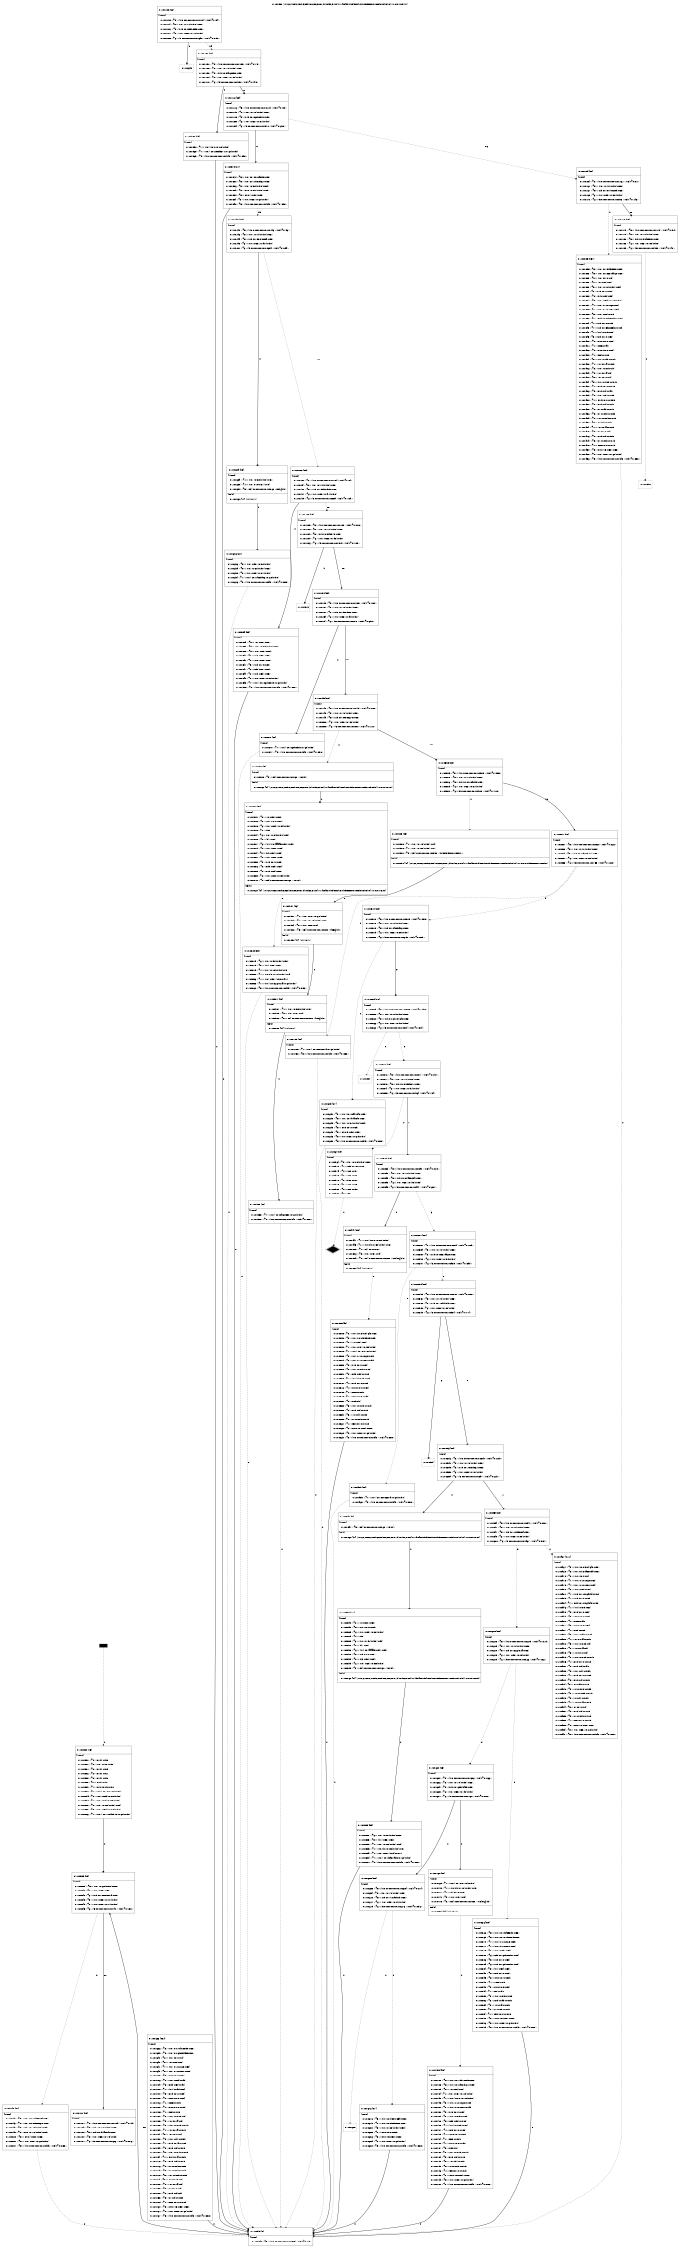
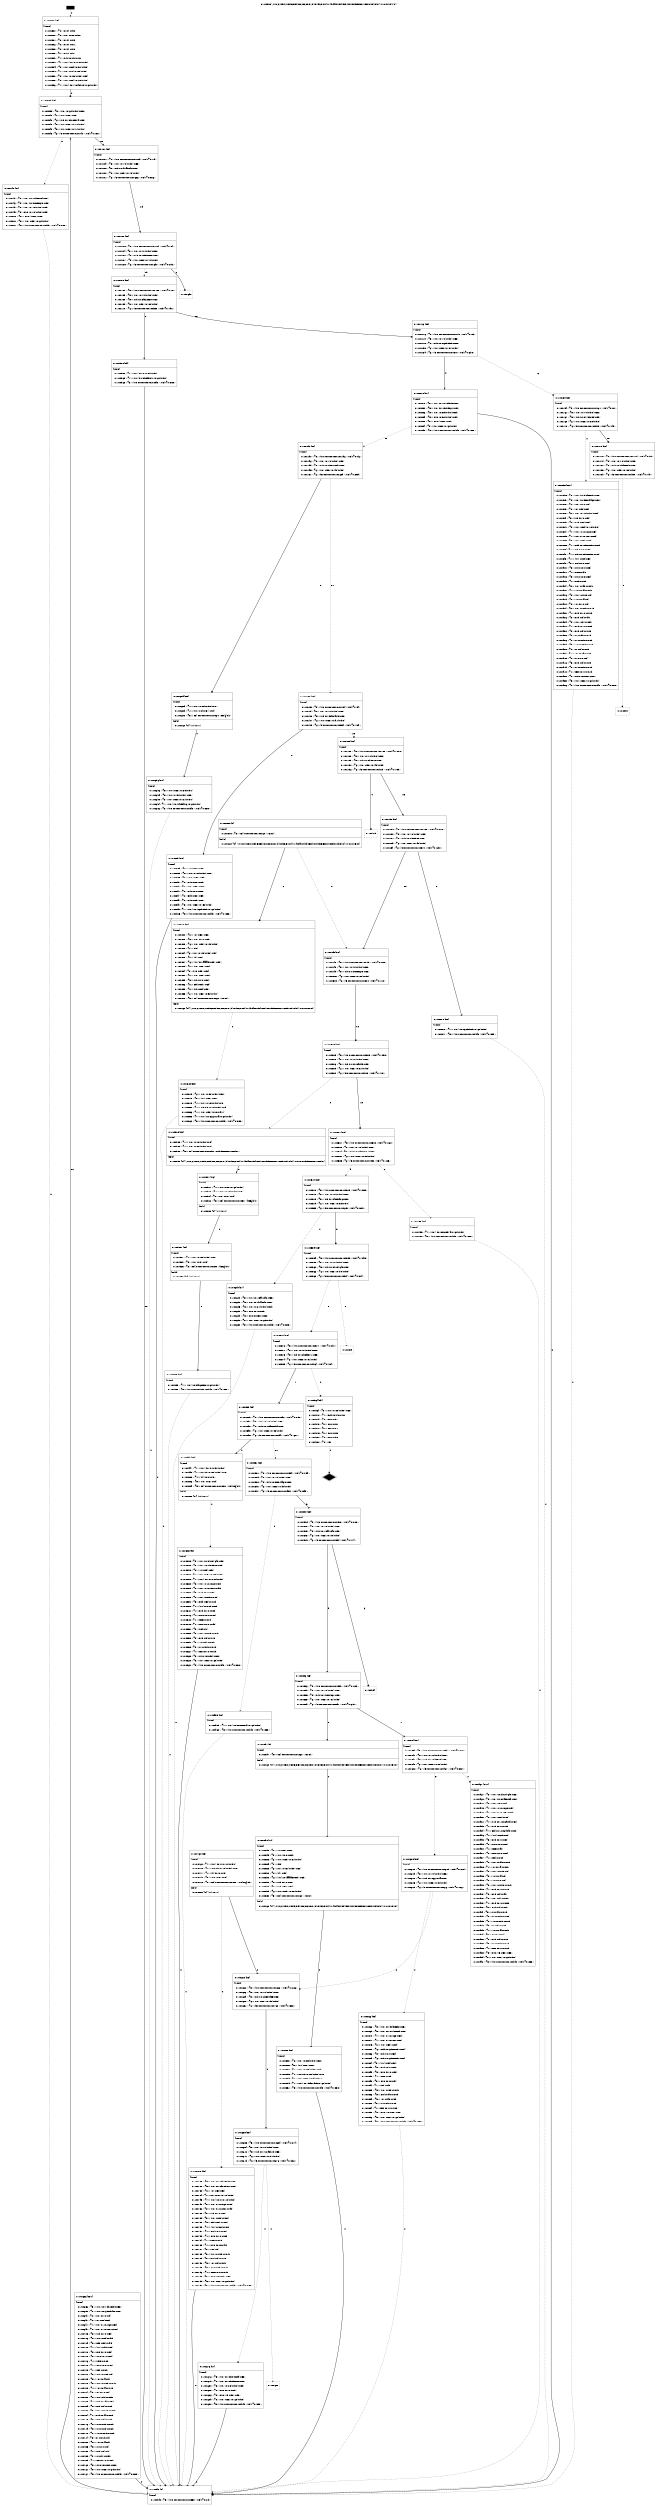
none -> (135, 206)
(333, 746) -> (322, 898)
(544, 798) -> (358, 1102)
(217, 1047) -> (146, 1306)
(431, 1212) -> (276, 1450)
(442, 1274) -> (302, 1501)
(460, 1834) -> (242, 1935)
(499, 2214) -> (382, 2362)
